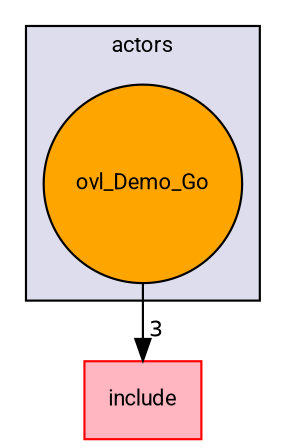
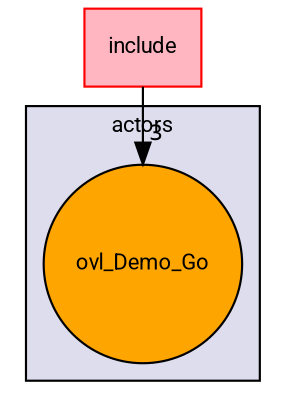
(143, 314) -> (143, 120)
